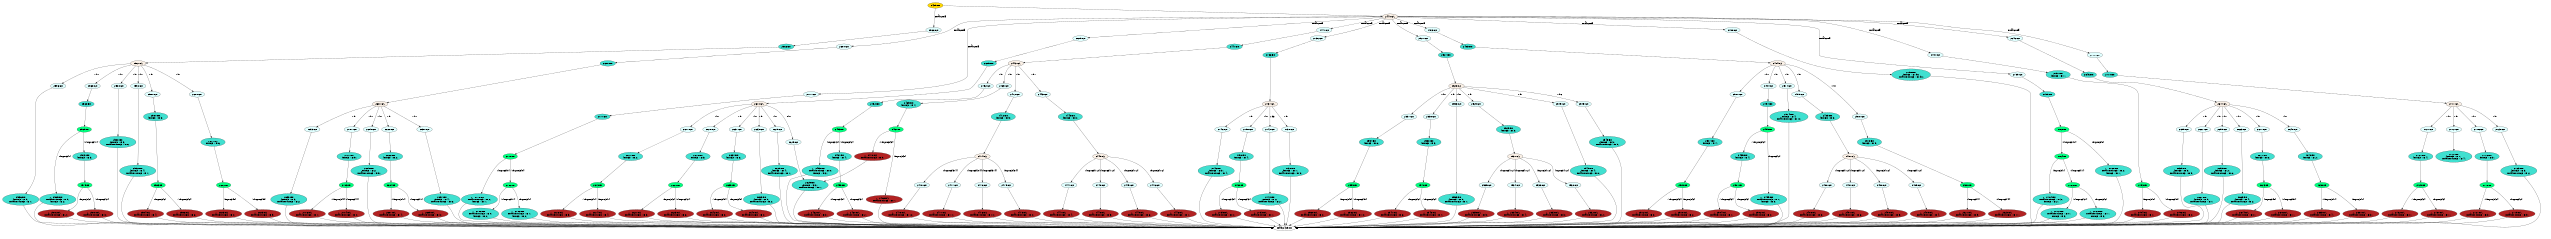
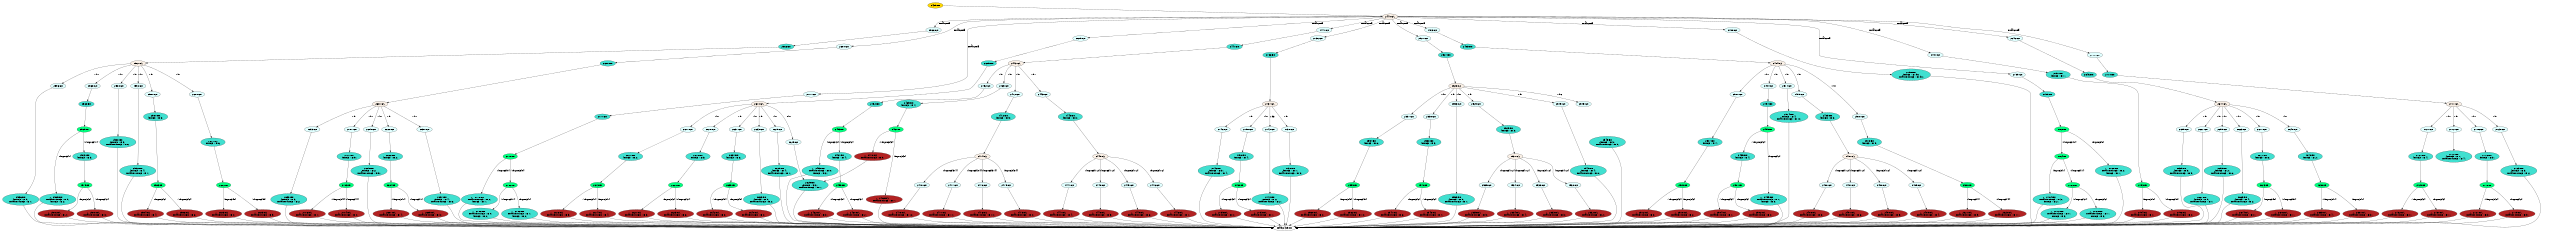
(935, 17) -> (1158, 17)
(1594, 121) -> none
